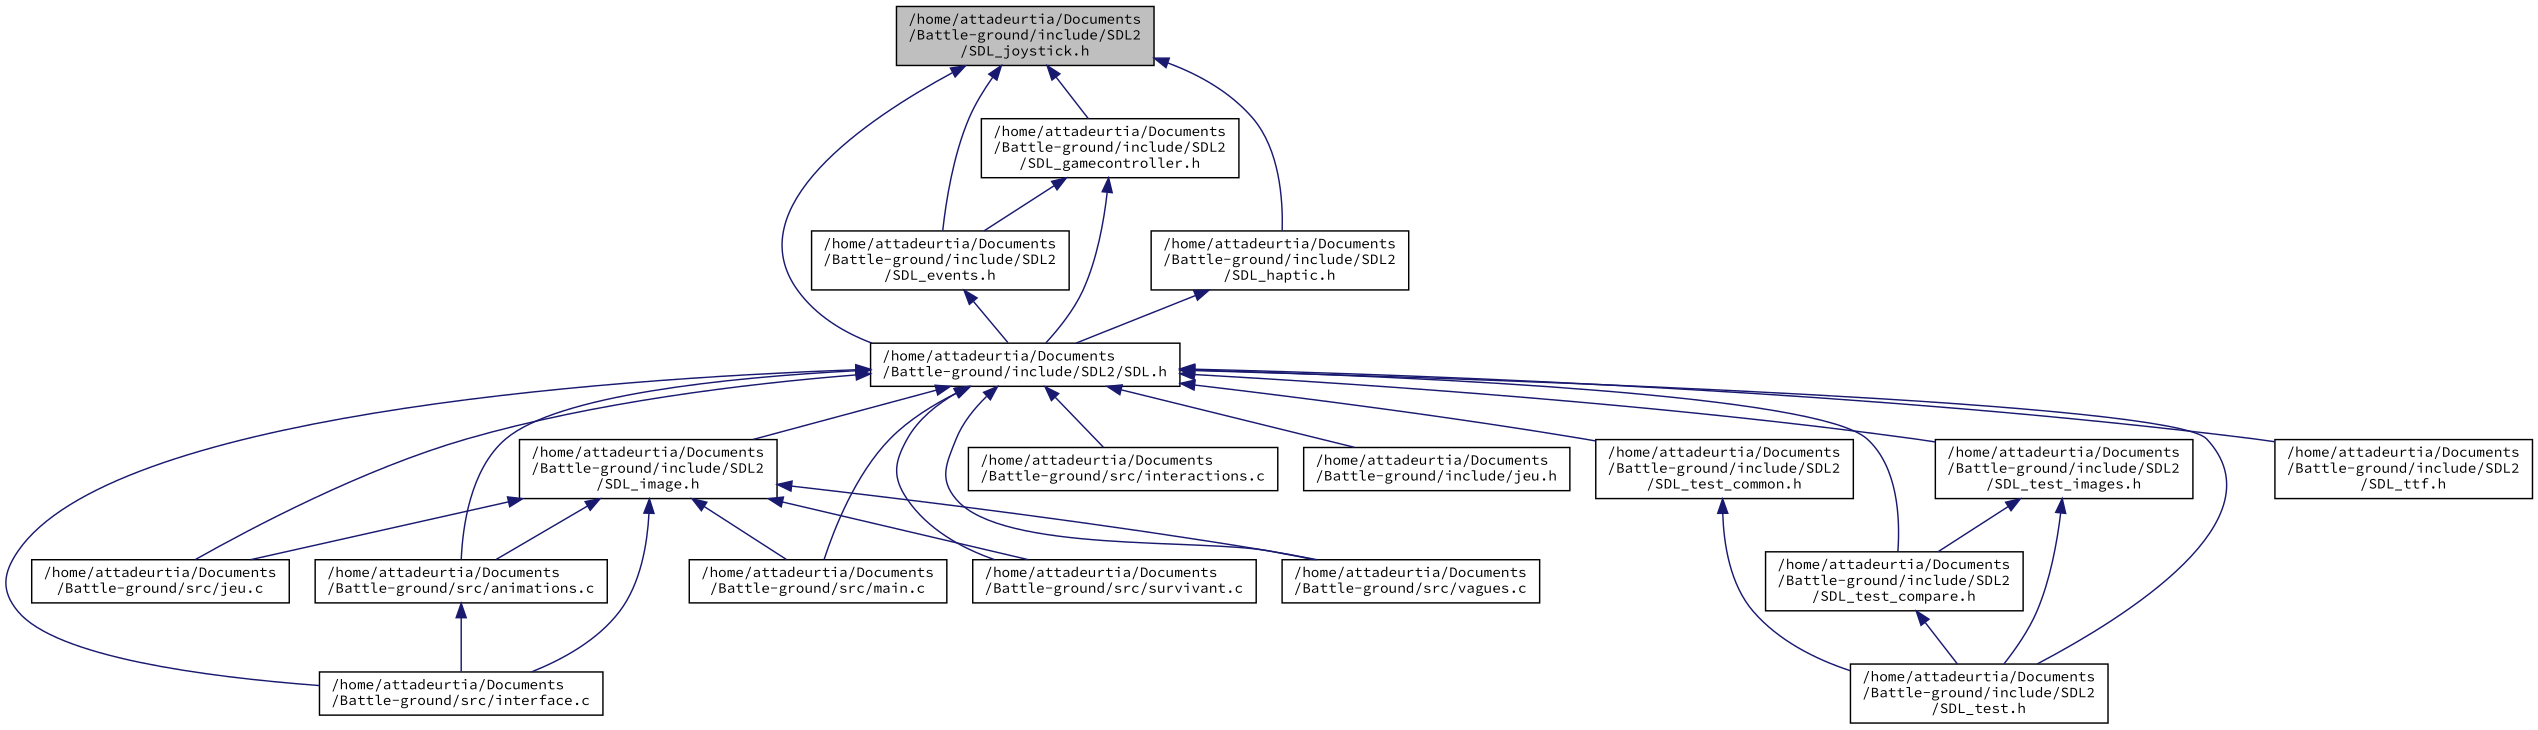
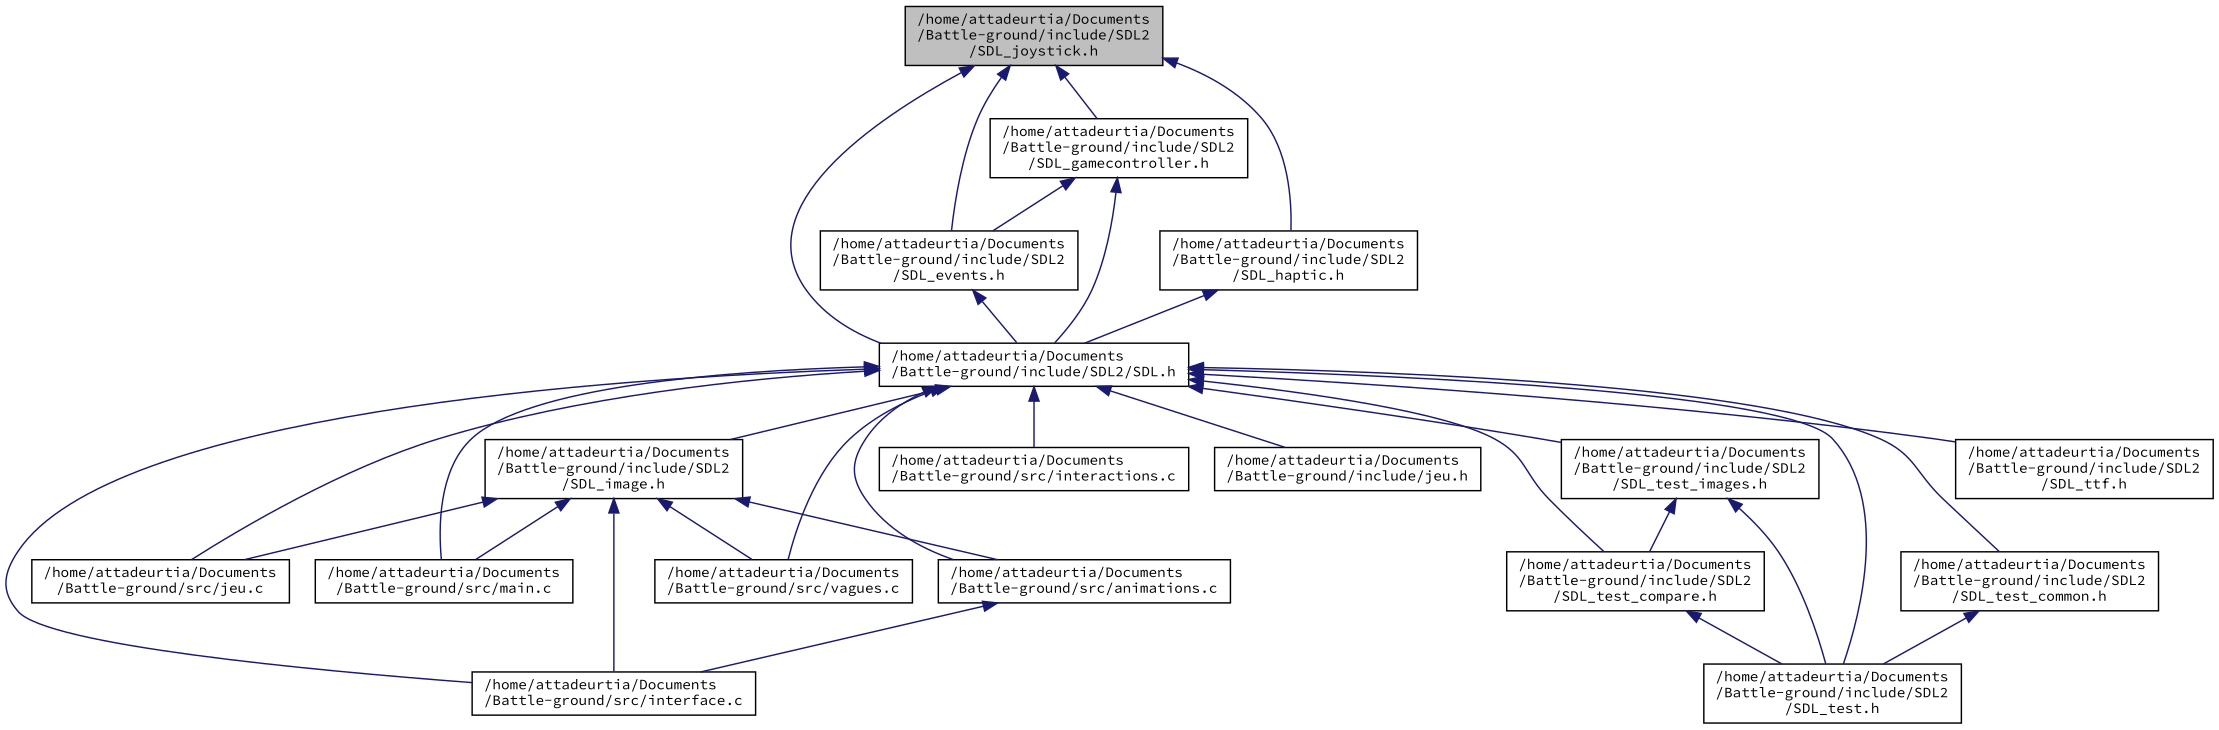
(1114, 581) -> none
